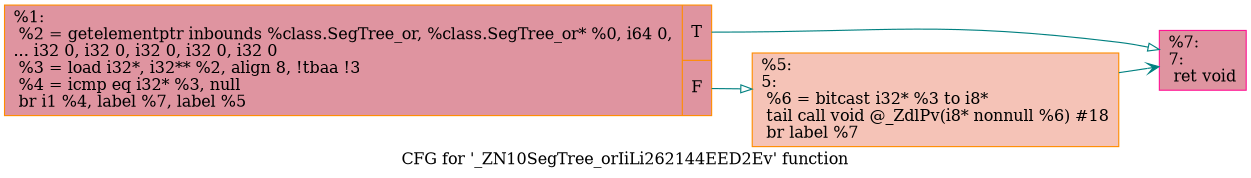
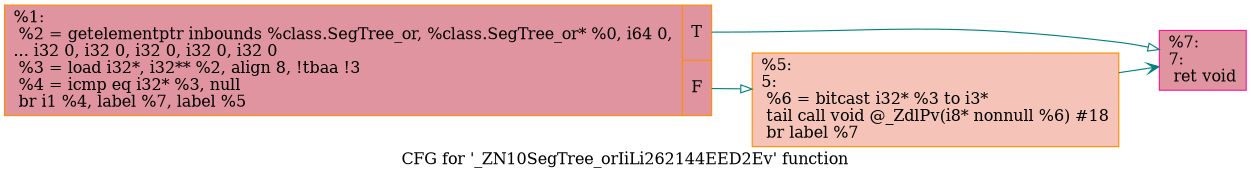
(875, 99) -> (875, 99)
